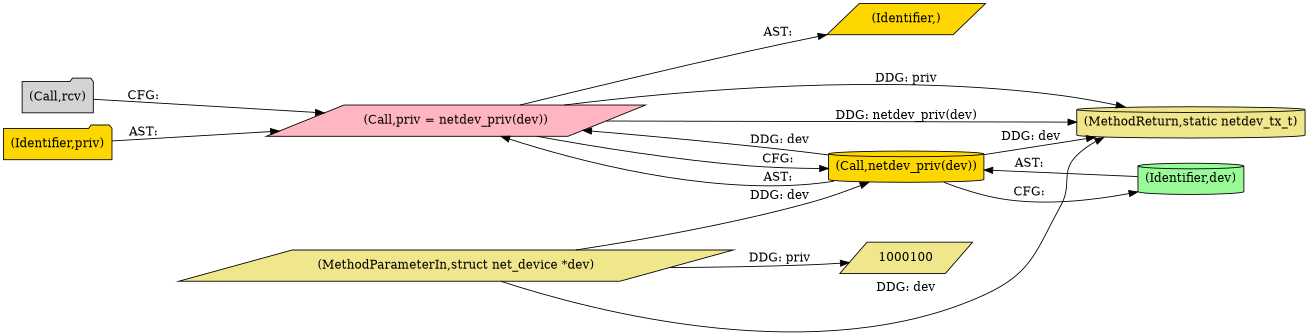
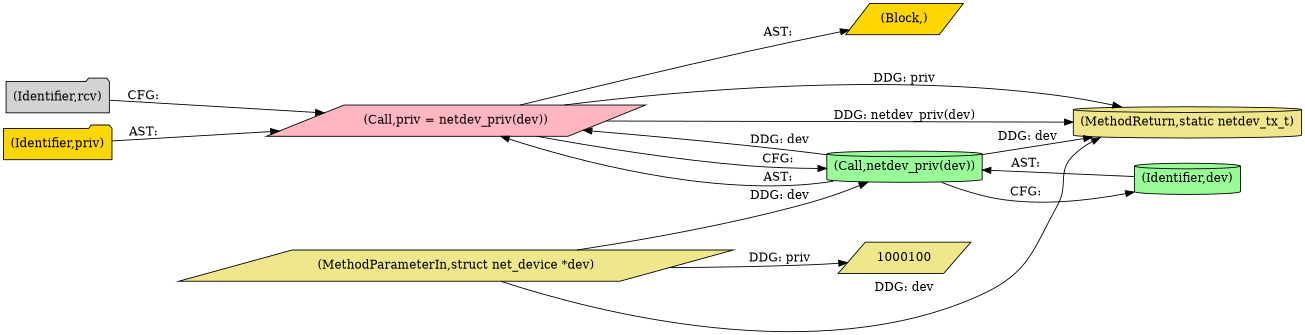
(906, 19) -> (905, 19)
(58, 97) -> (58, 97)
(906, 167) -> (905, 167)
